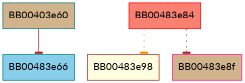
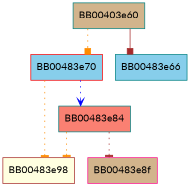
(165, 16) -> (95, 119)
(39, 40) -> (130, 38)
none -> (67, 67)
